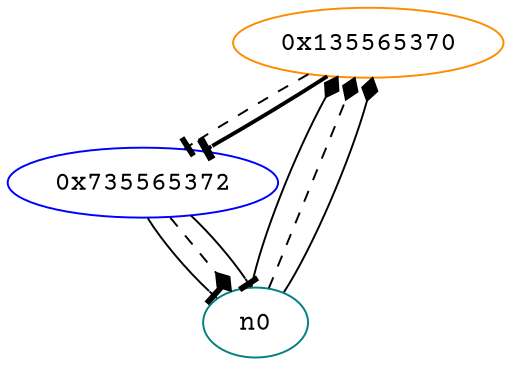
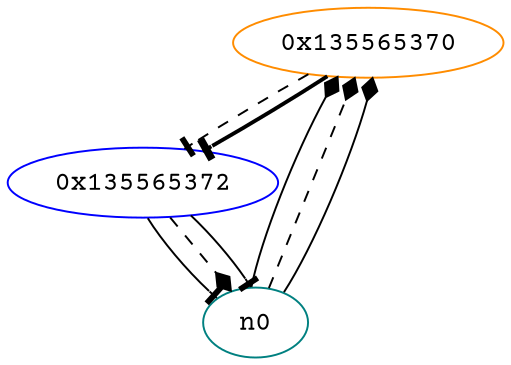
(143, 183) -> (143, 183)
